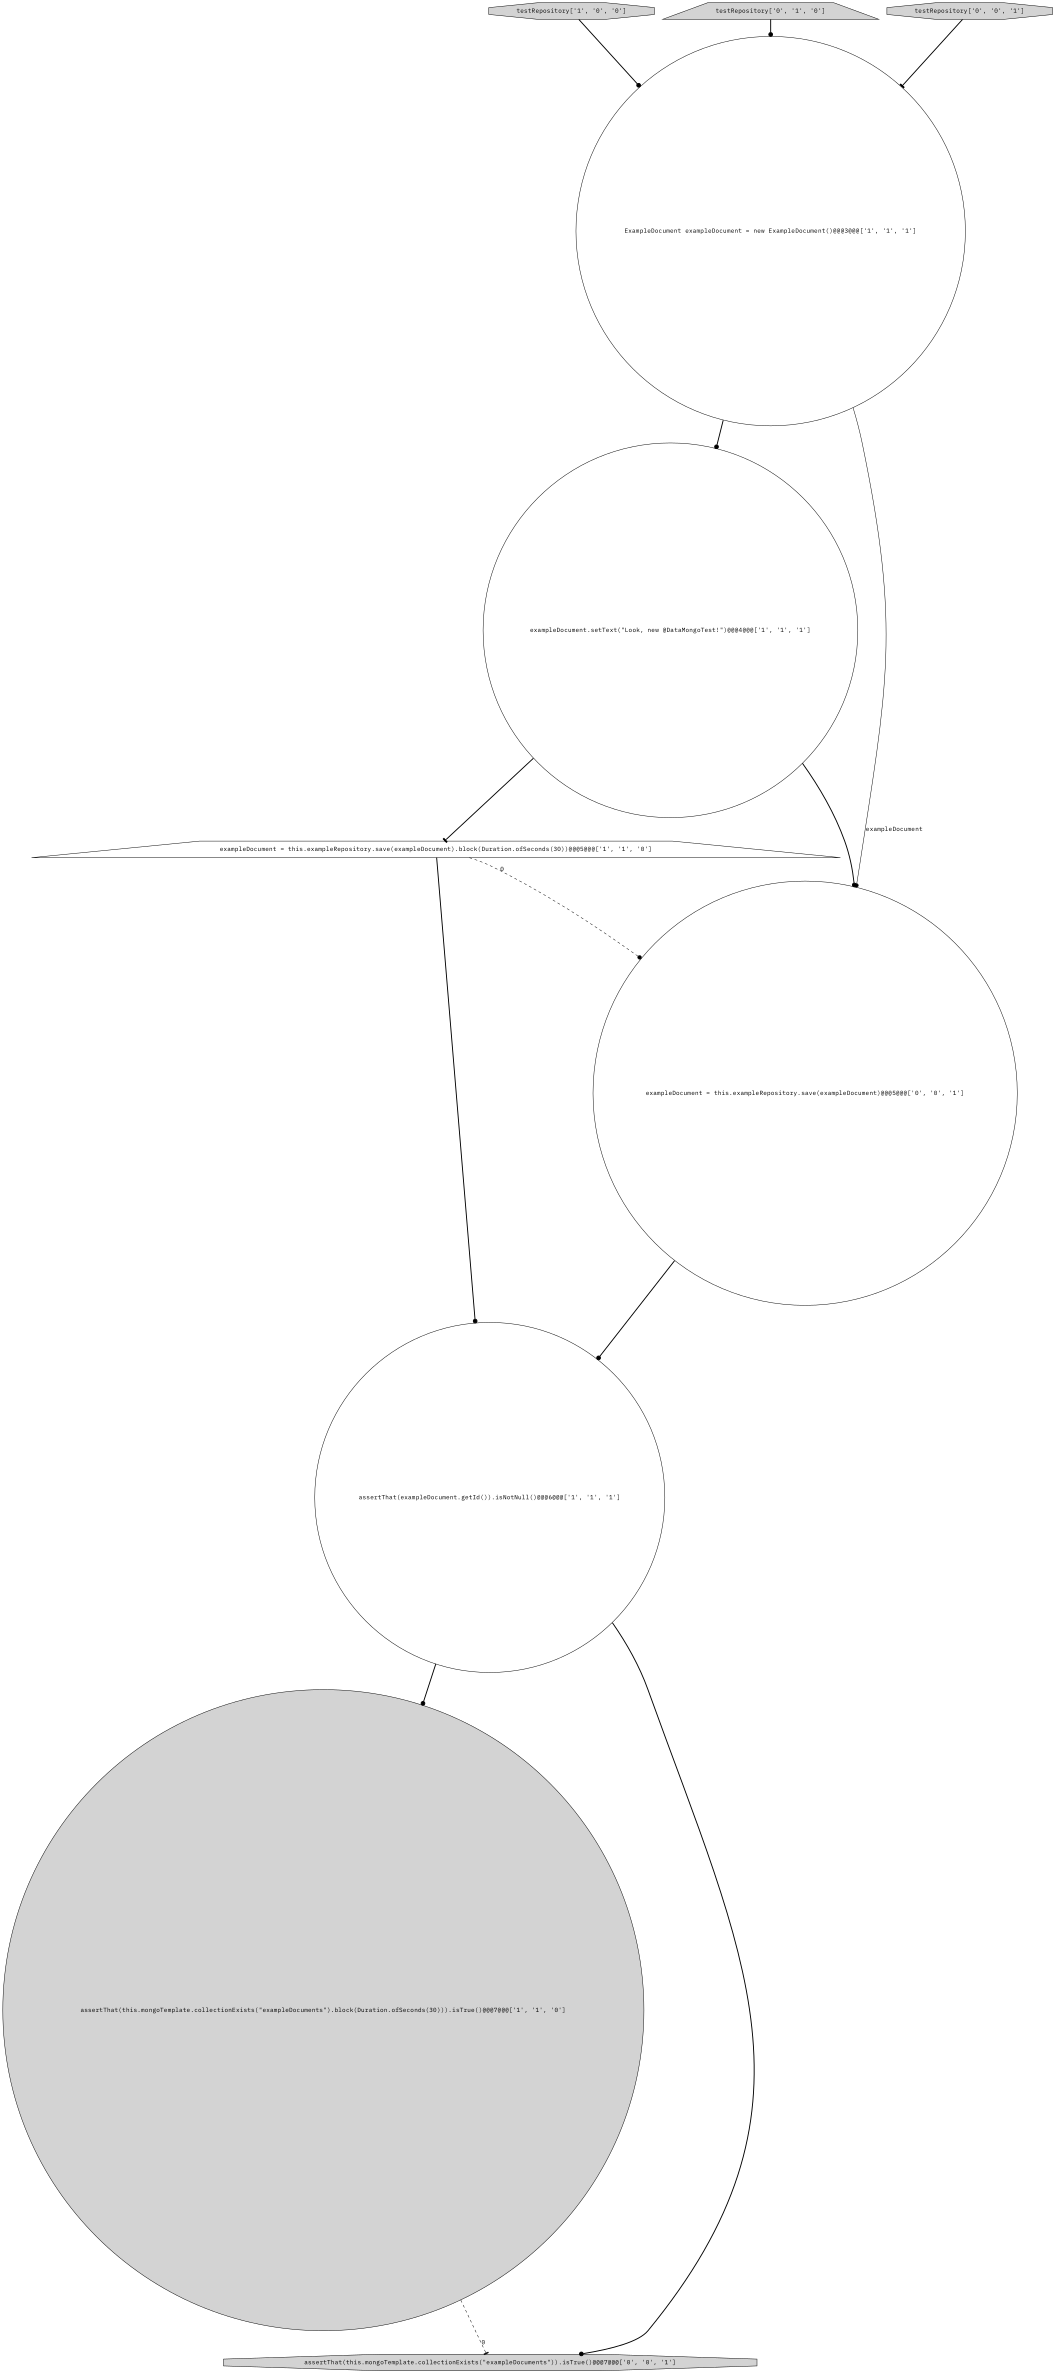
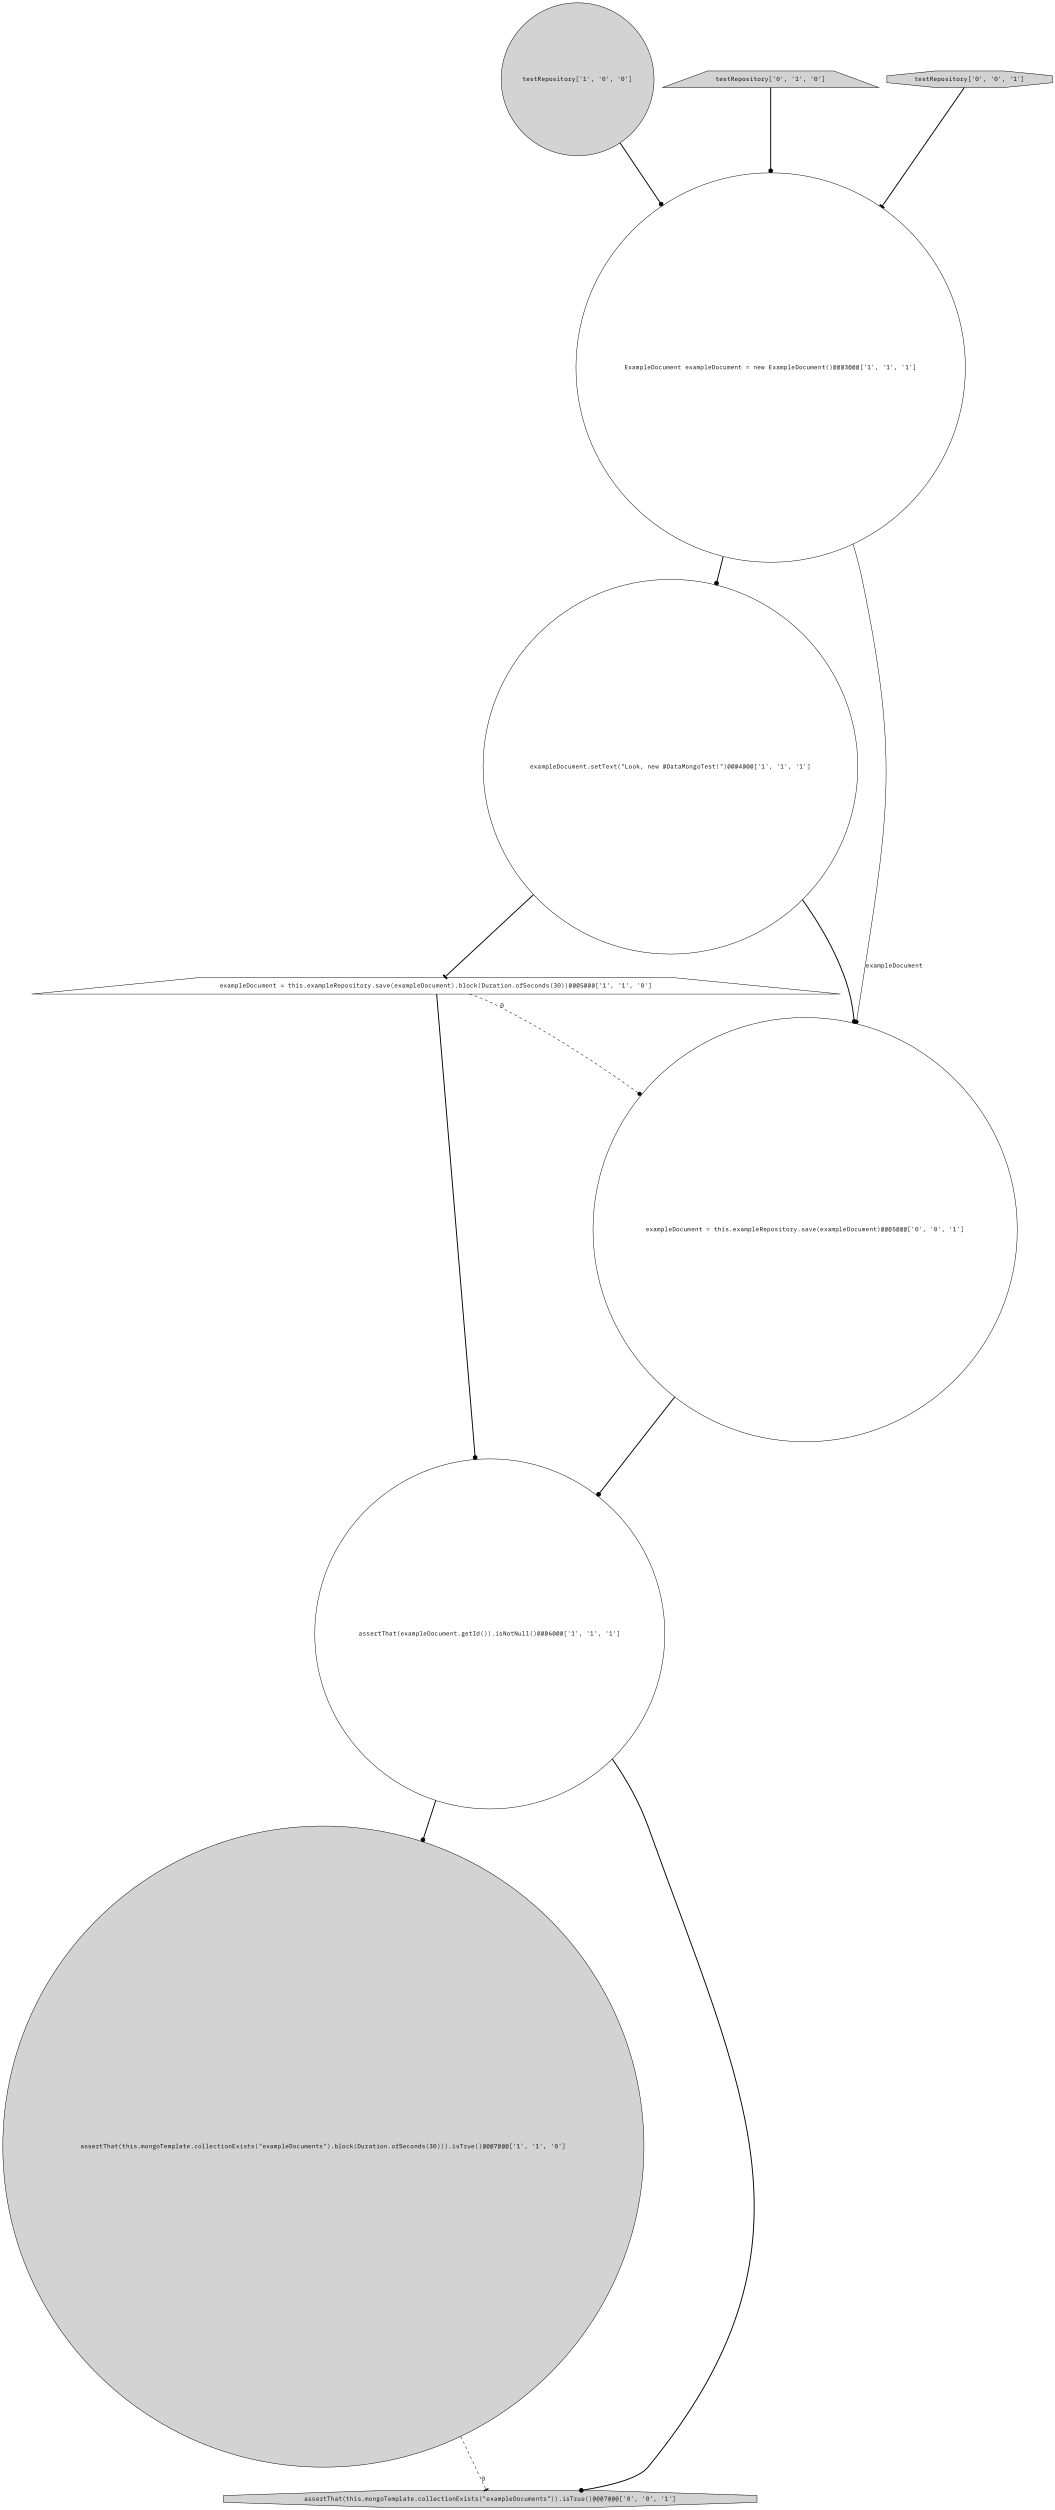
(572, 11) -> (578, 79)
